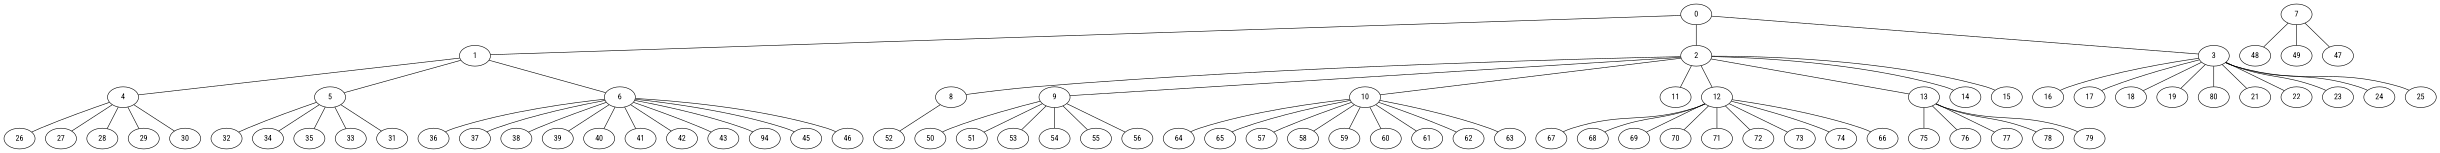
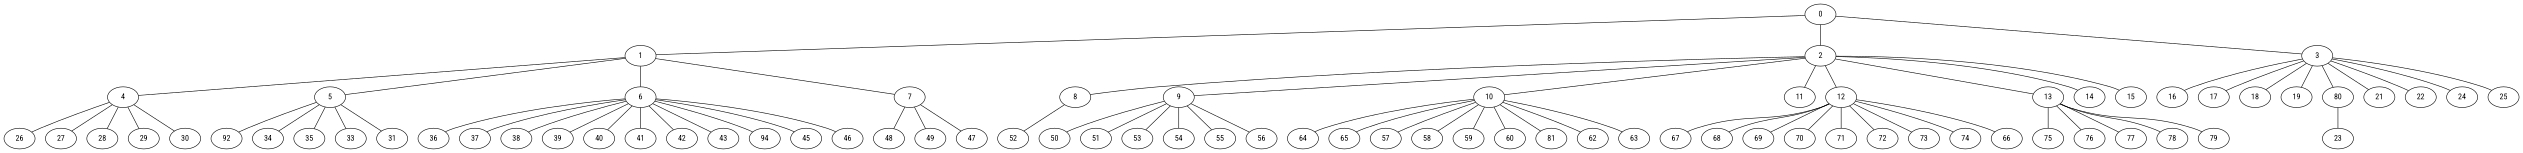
none -> (775, 76)
(2294, 80) -> (2338, 118)
(227, 139) -> (227, 139)
(1427, 139) -> (1551, 139)
